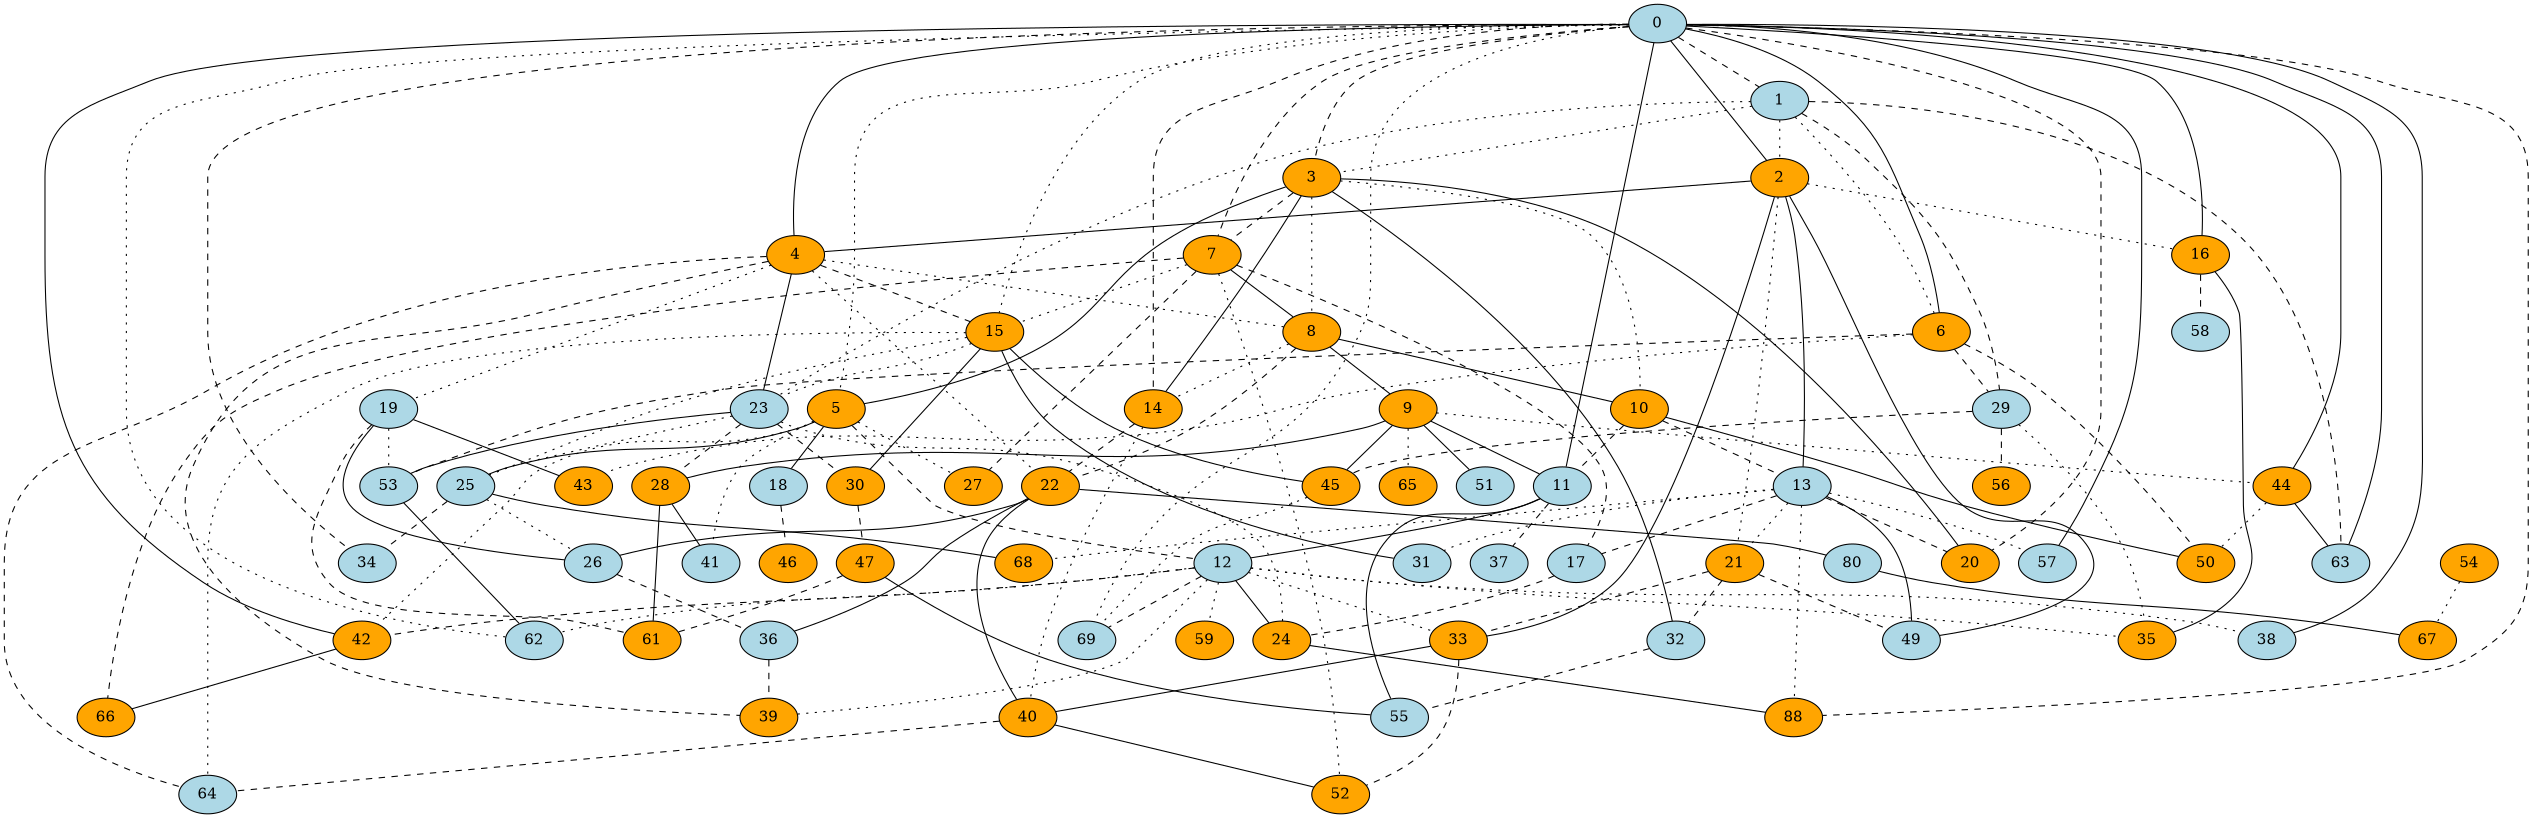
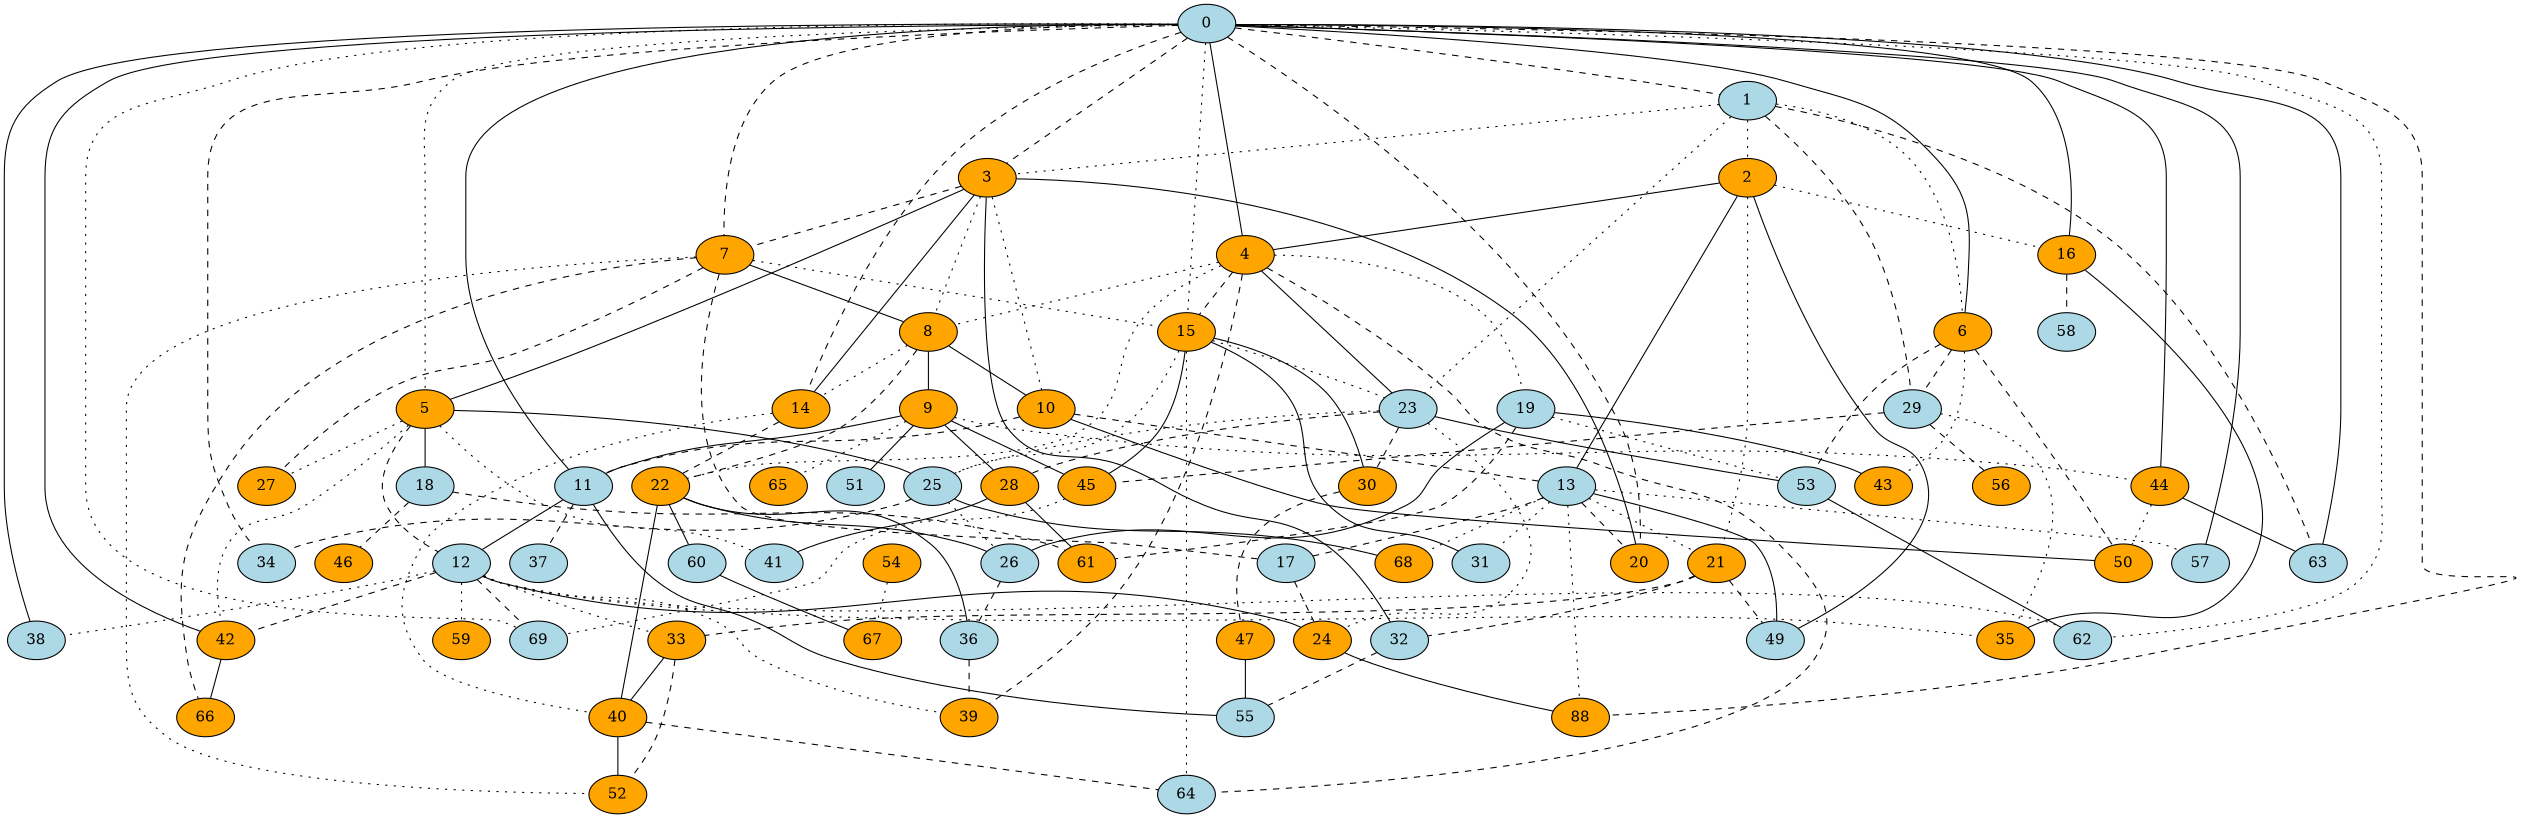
(1714, 95) -> none
(1683, 462) -> none
(1853, 563) -> (697, 563)
(745, 612) -> (699, 514)
